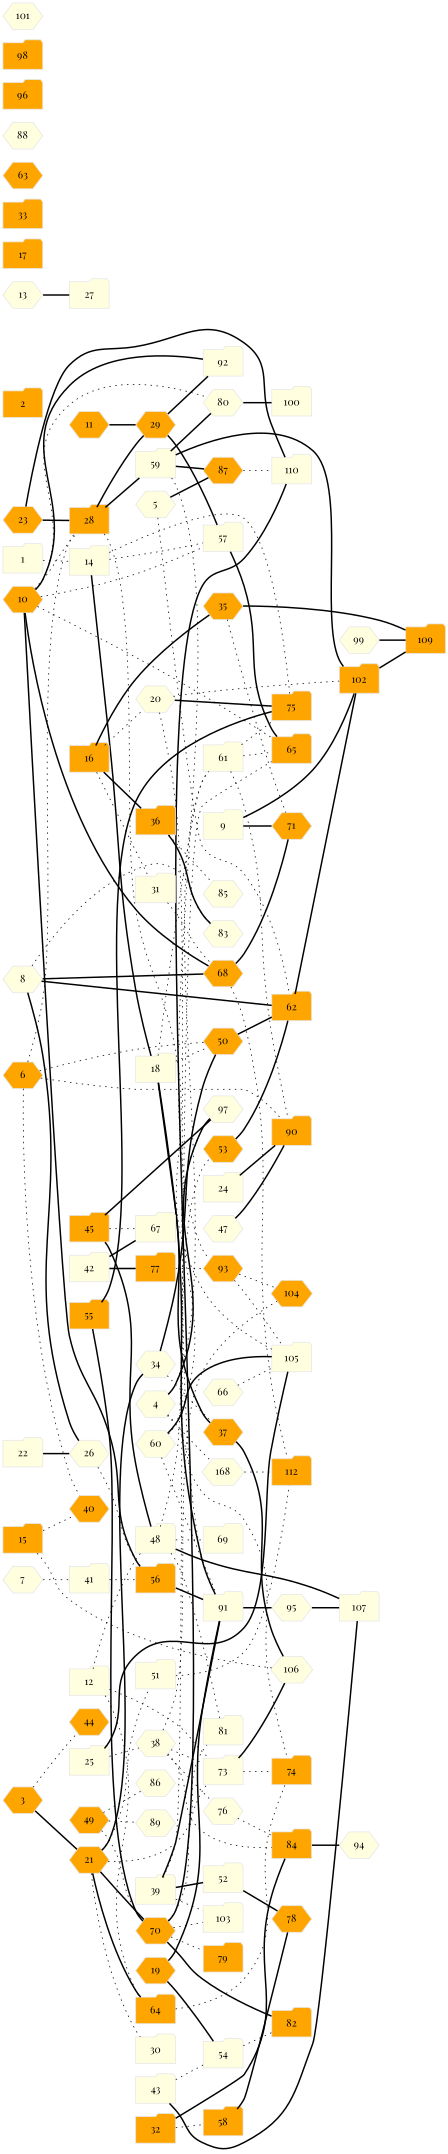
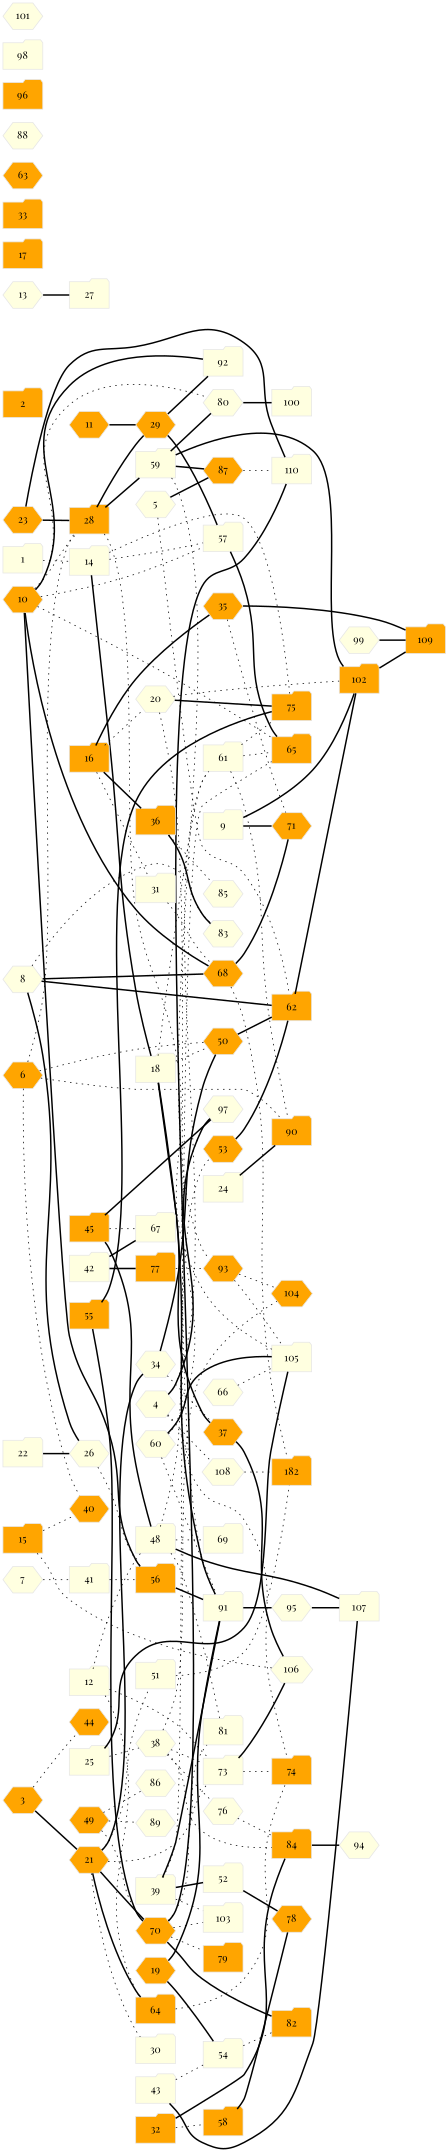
(23, 56) -> (23, 56)
(223, 1229) -> none
(223, 1472) -> (223, 1472)
(292, 1472) -> (292, 1472)
